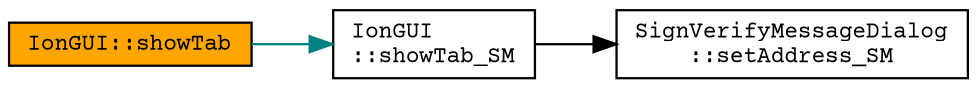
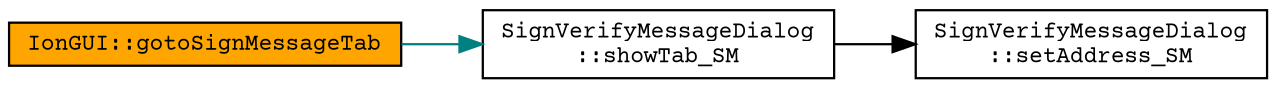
(130, 44) -> (205, 44)
(434, 44) -> (658, 44)
